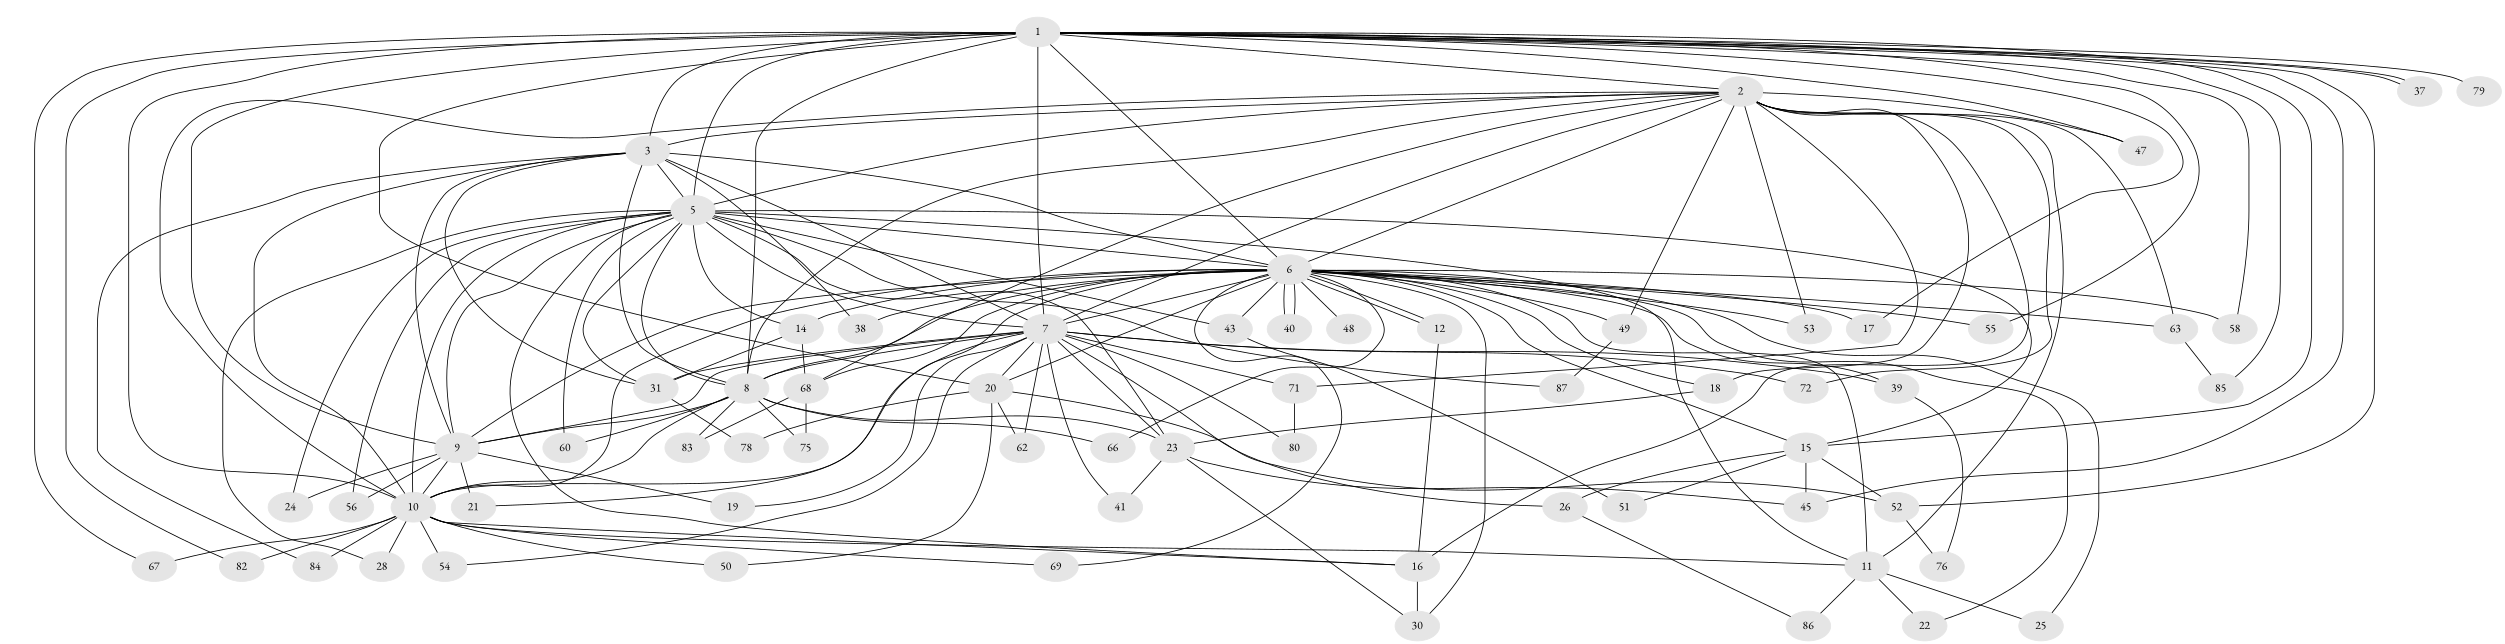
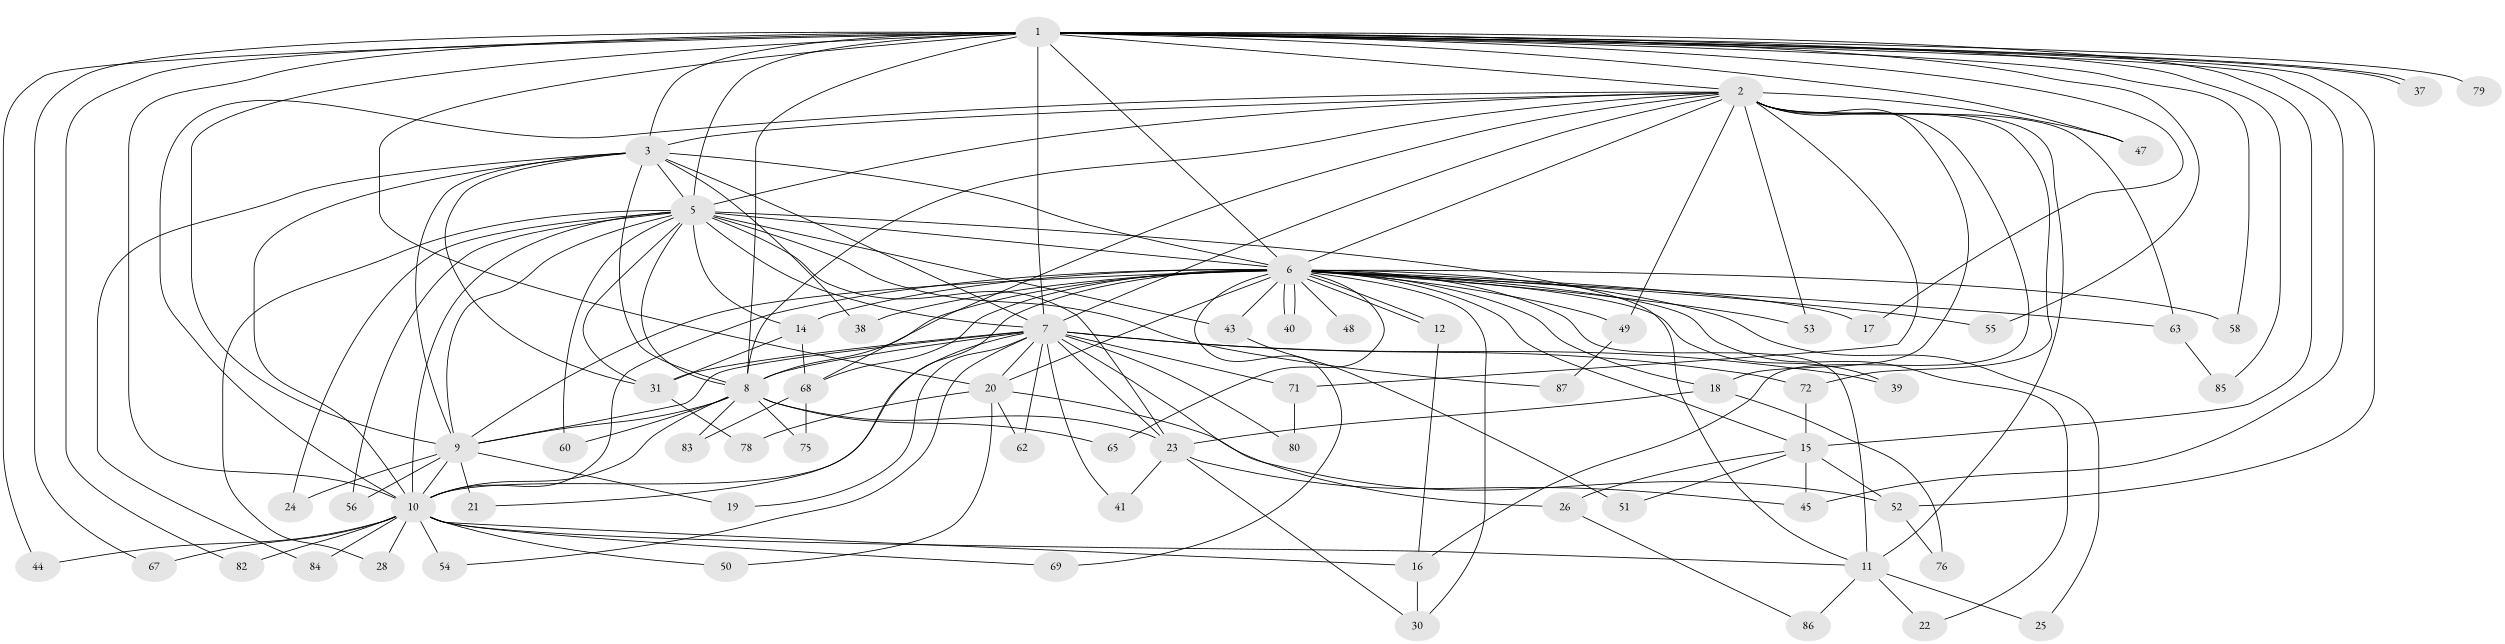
(1507, 228) -> (1806, 414)
(1167, 299) -> none
(1113, 448) -> (1113, 448)
(1962, 466) -> (1872, 449)
(791, 531) -> none
none -> (38, 567)
